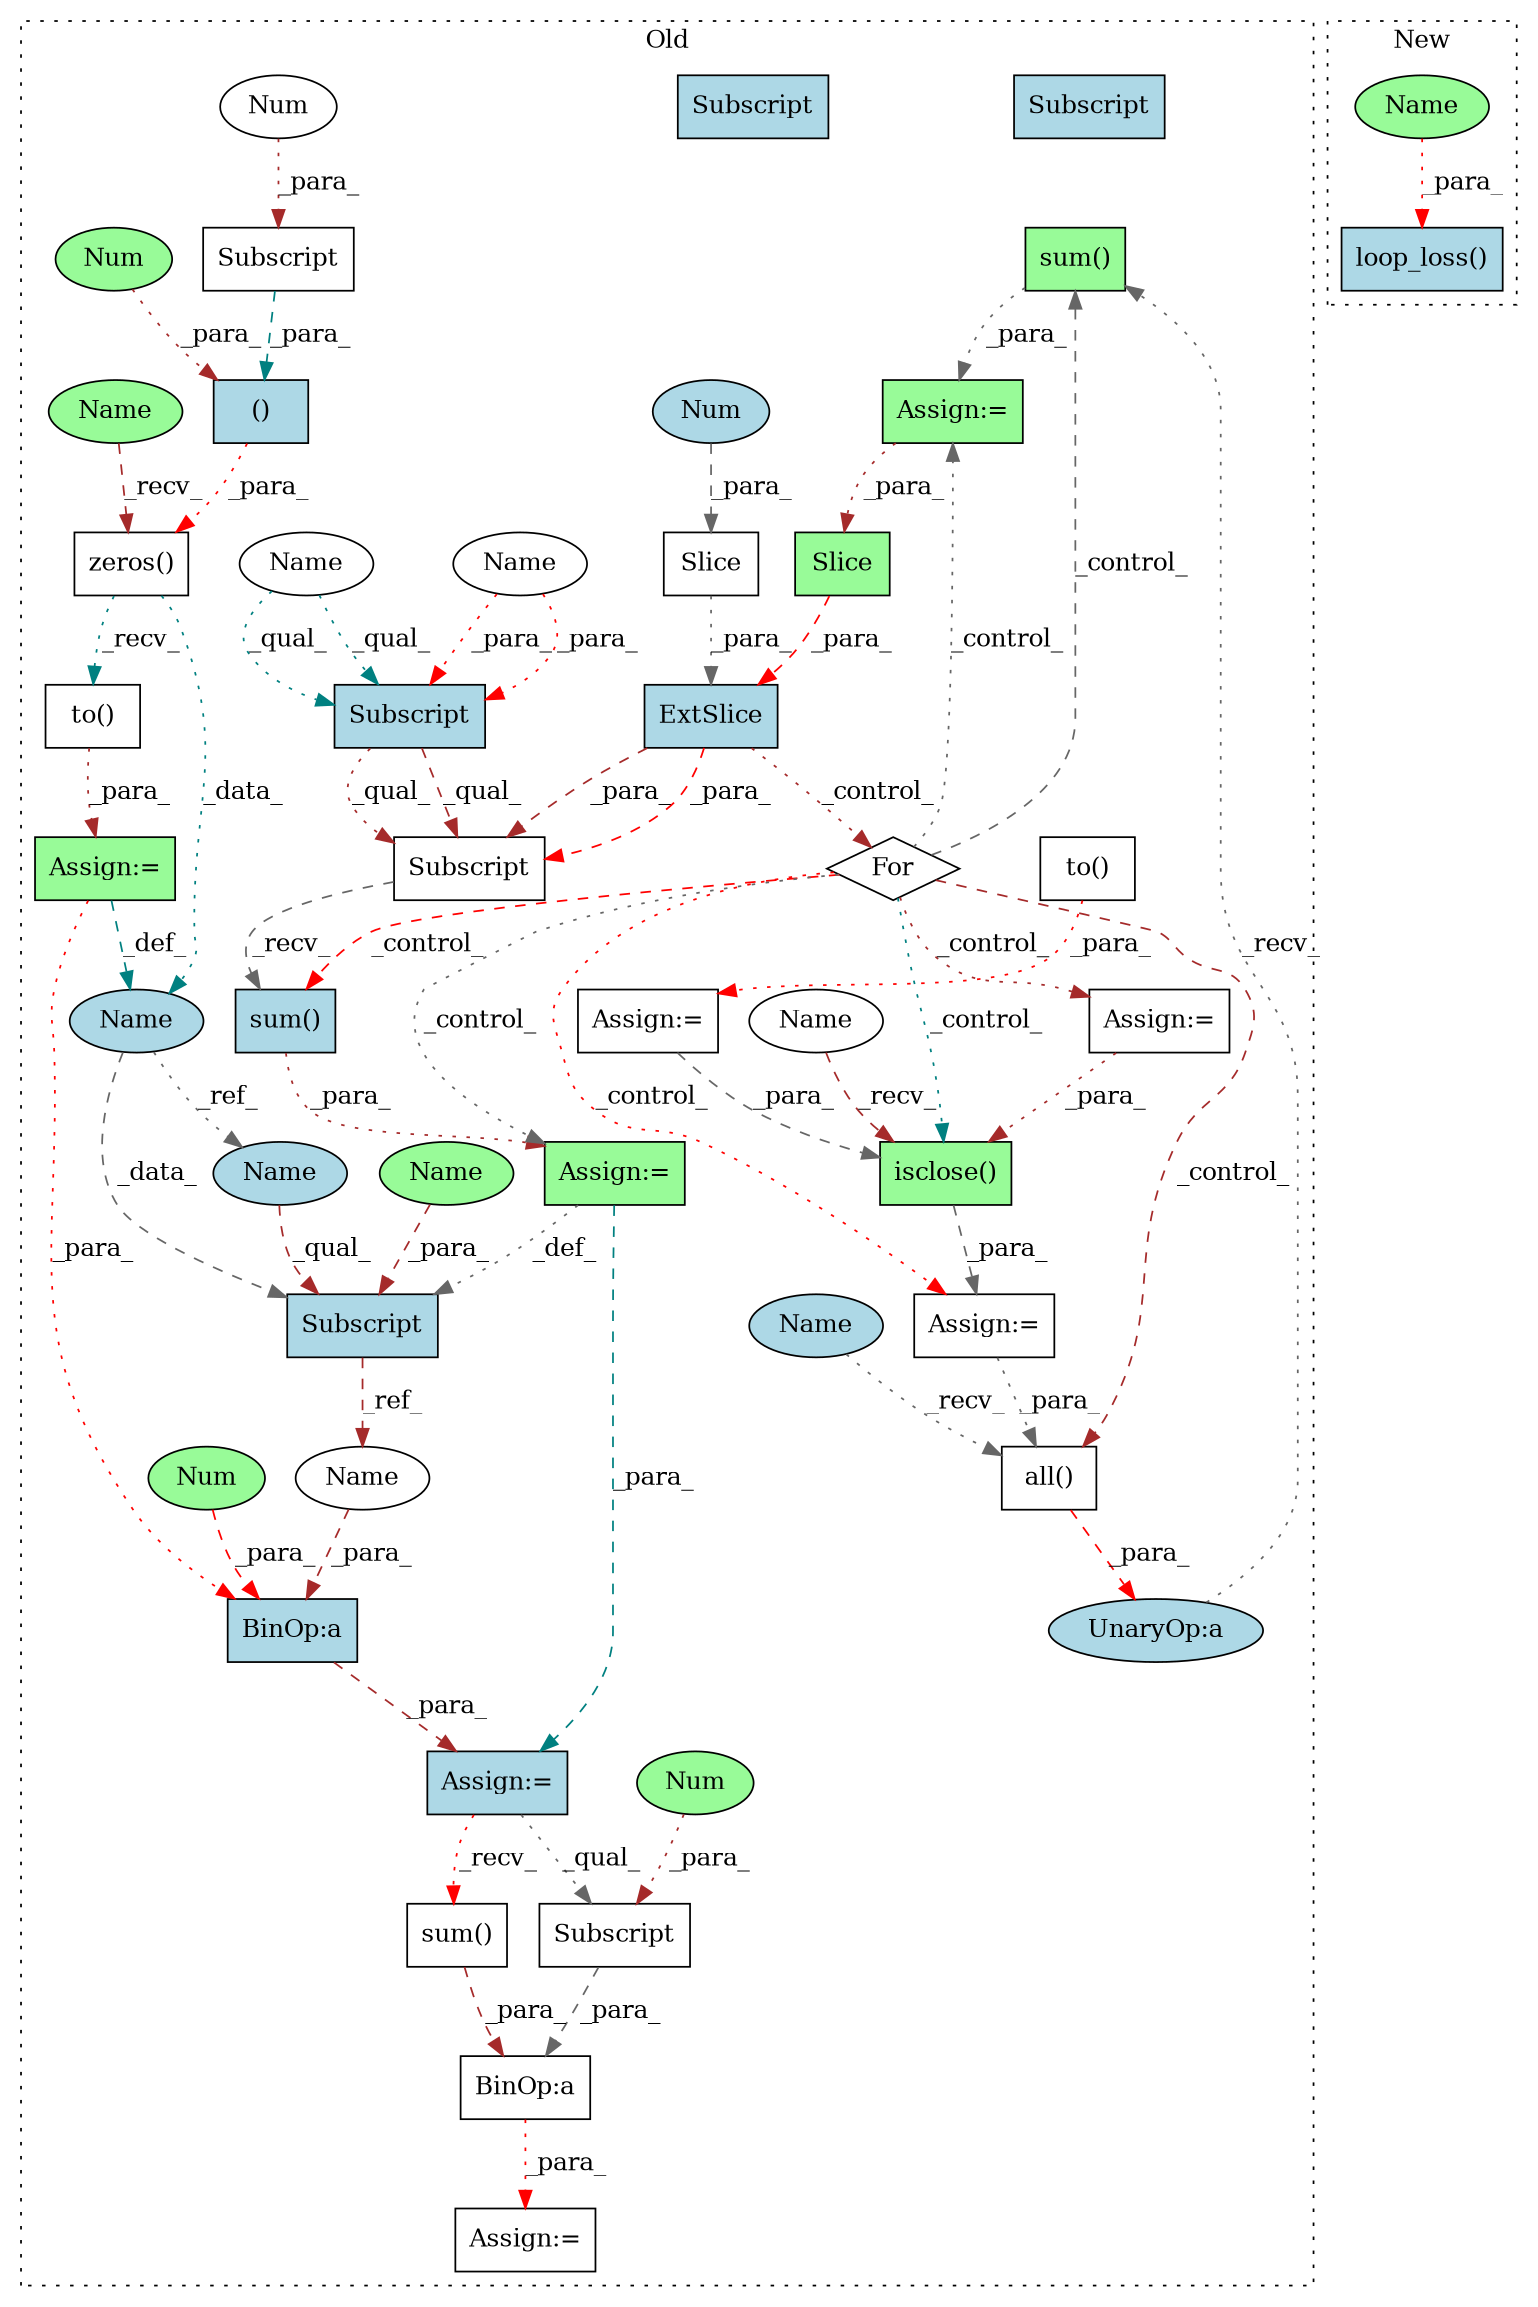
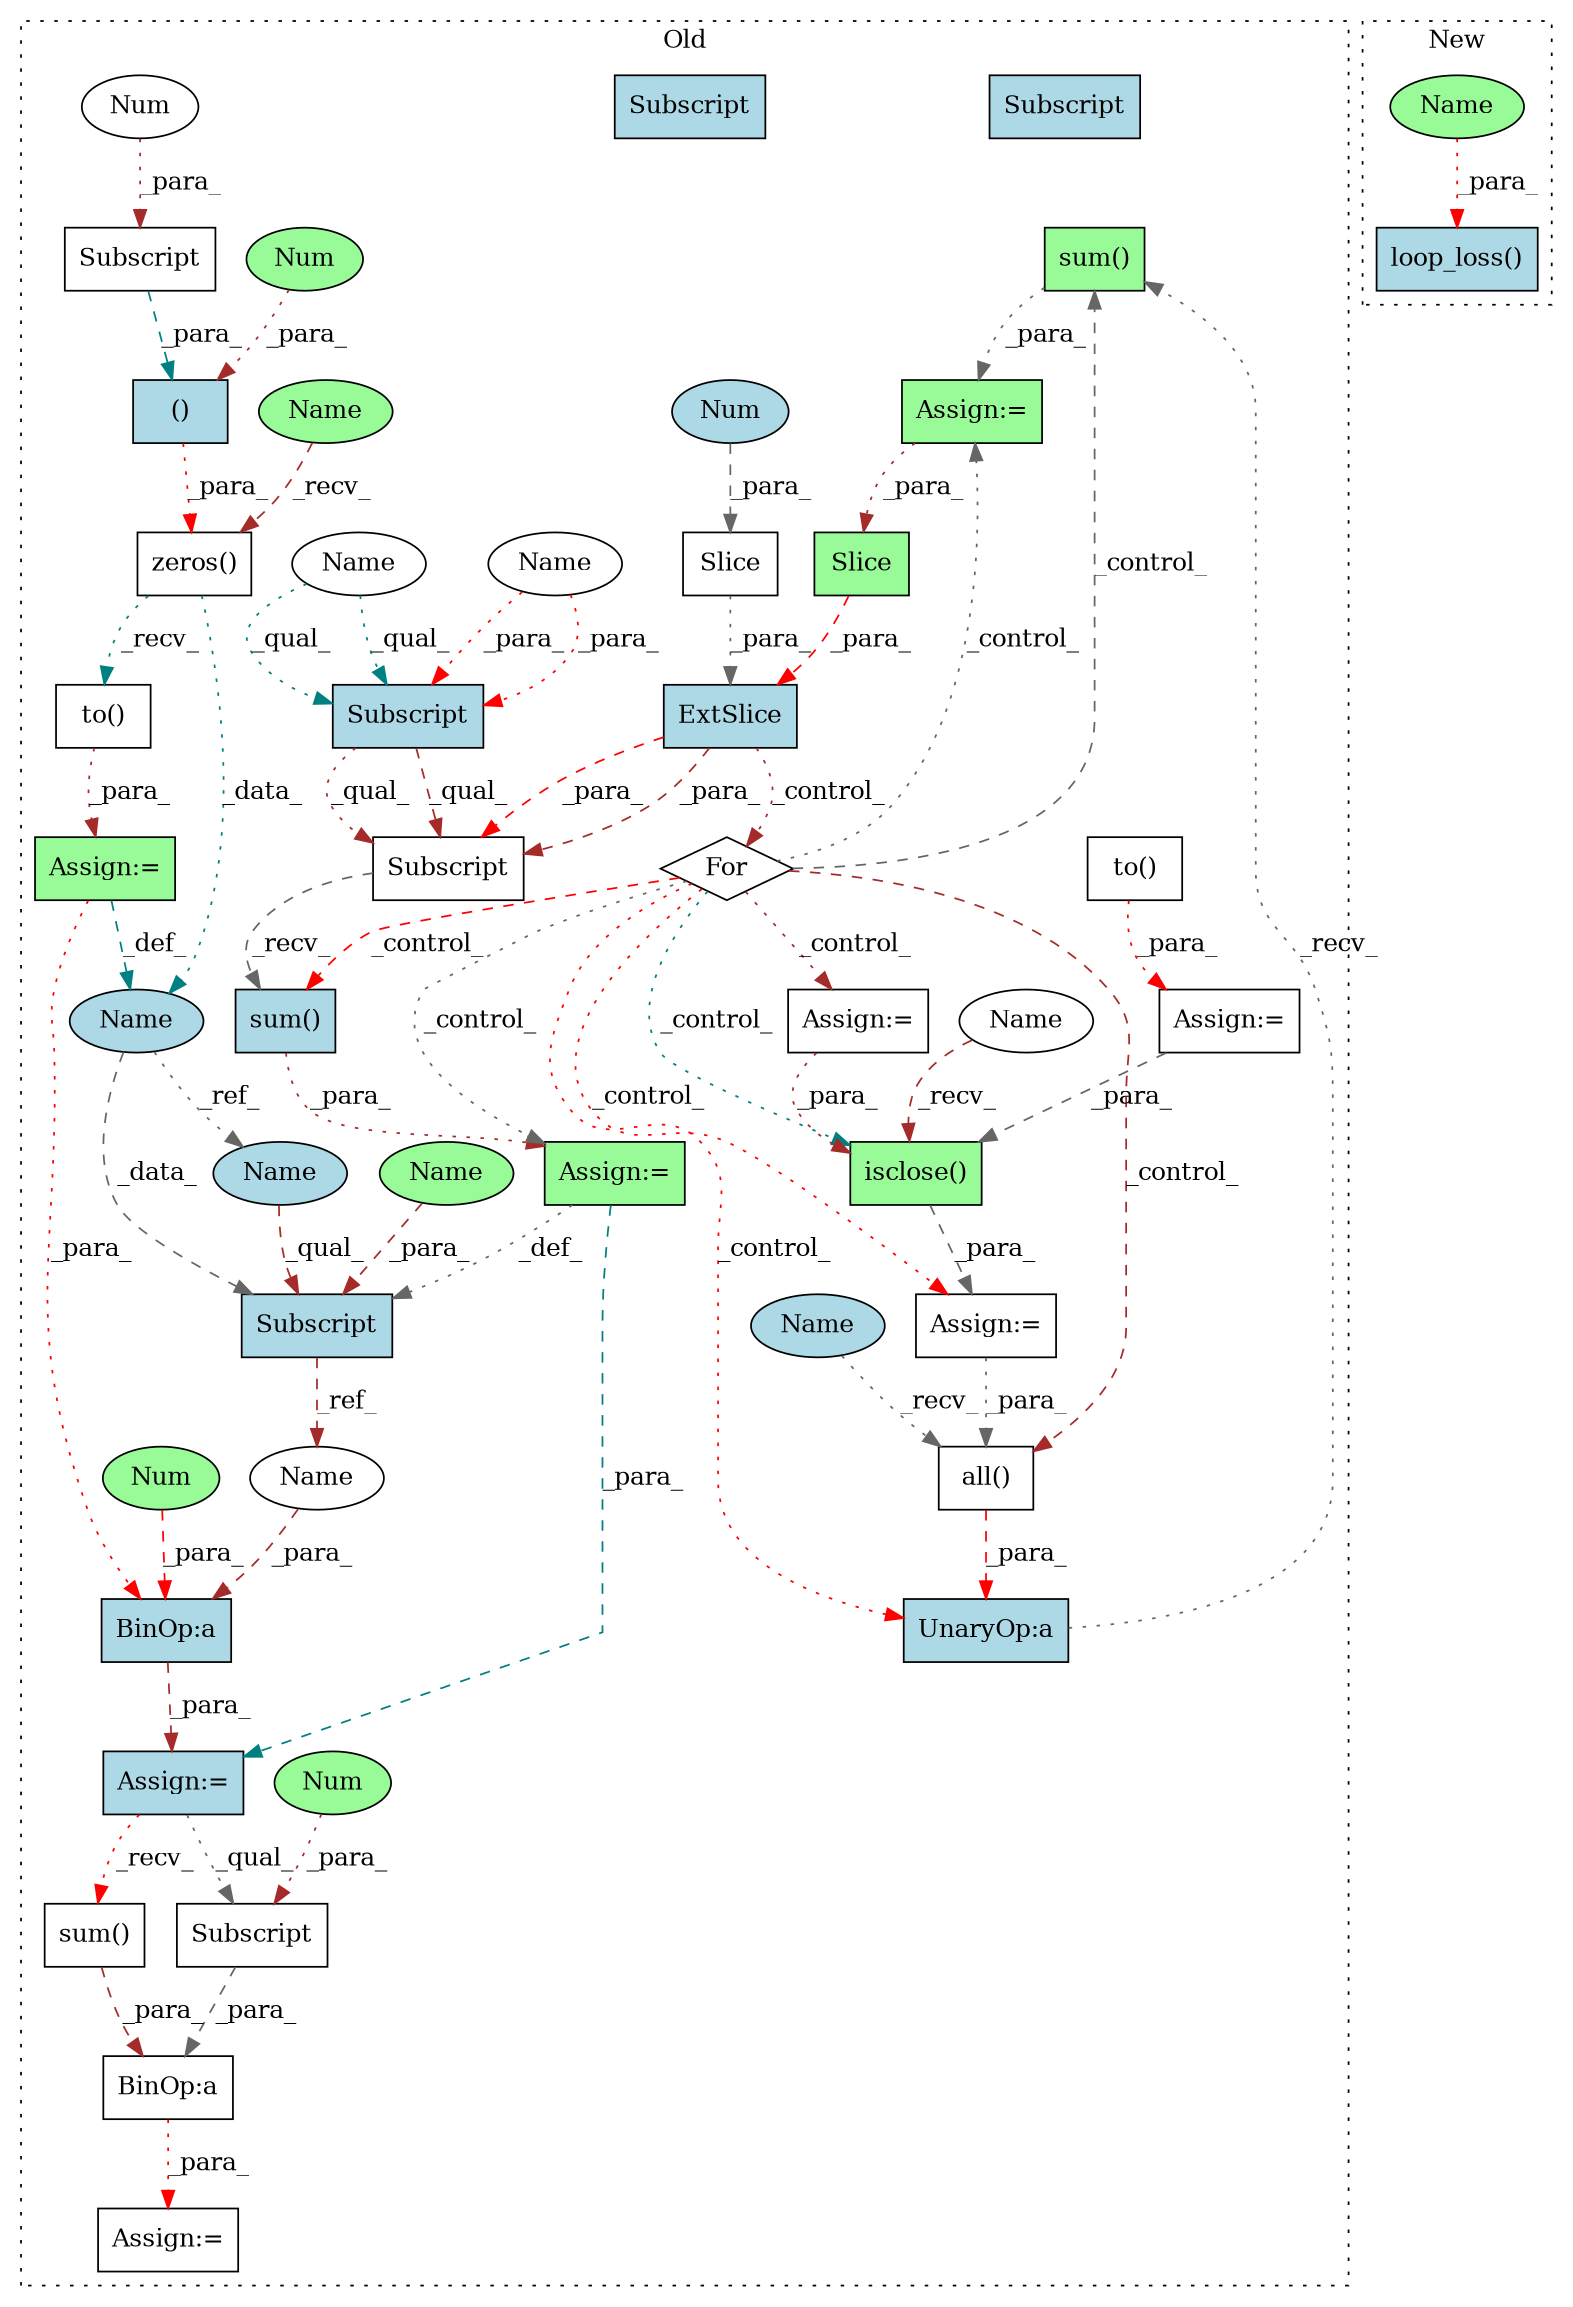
none -> (721, 1206)
(1156, 1631) -> (986, 1631)
